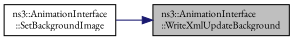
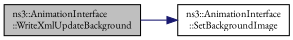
(129, 20) -> (154, 20)
